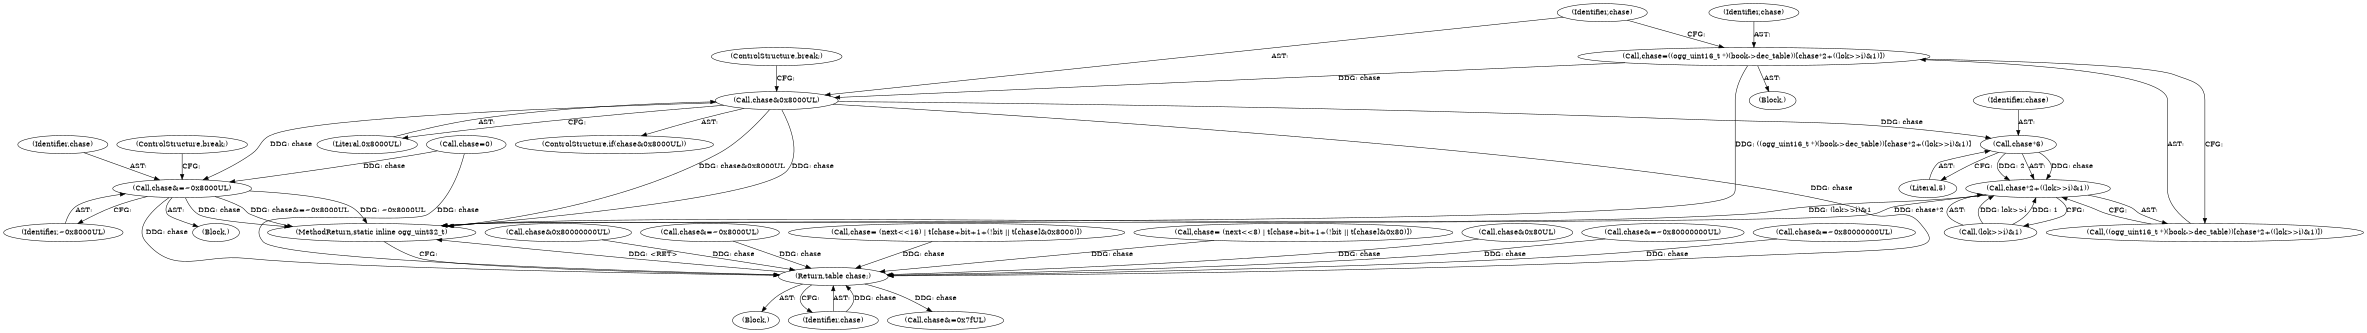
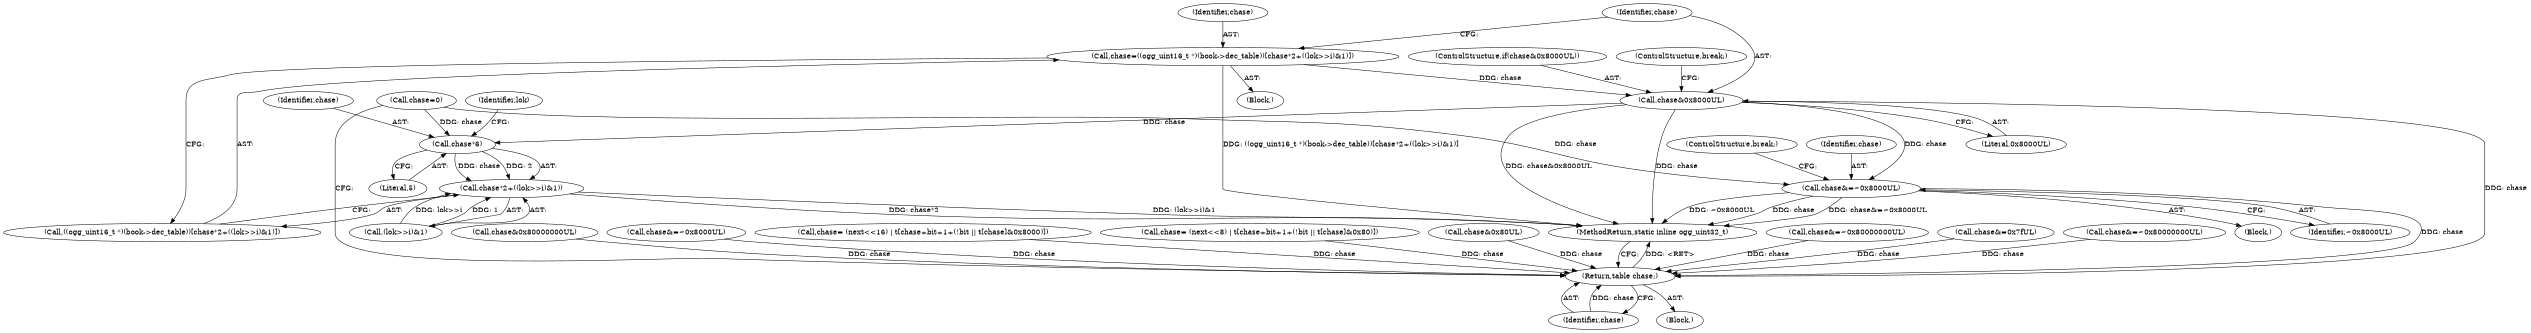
none -> (504, 101)
(695, 120) -> (1593, 78)
none -> (435, 121)
(458, 211) -> (346, 189)
(2077, 211) -> (516, 211)
(897, 294) -> (1813, 256)
